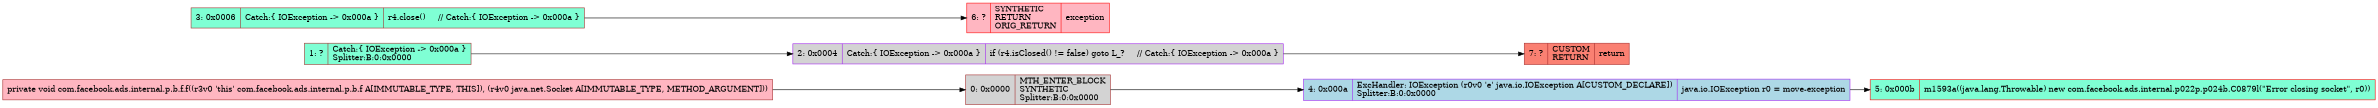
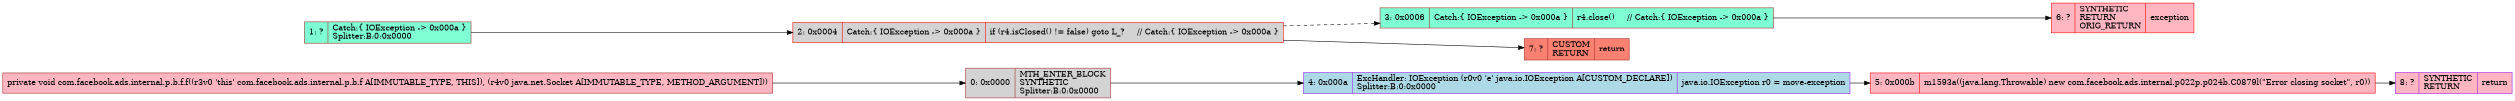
none -> (1329, 25)
(1038, 54) -> (1038, 33)
none -> (2454, 83)
(2123, 90) -> (2123, 83)
